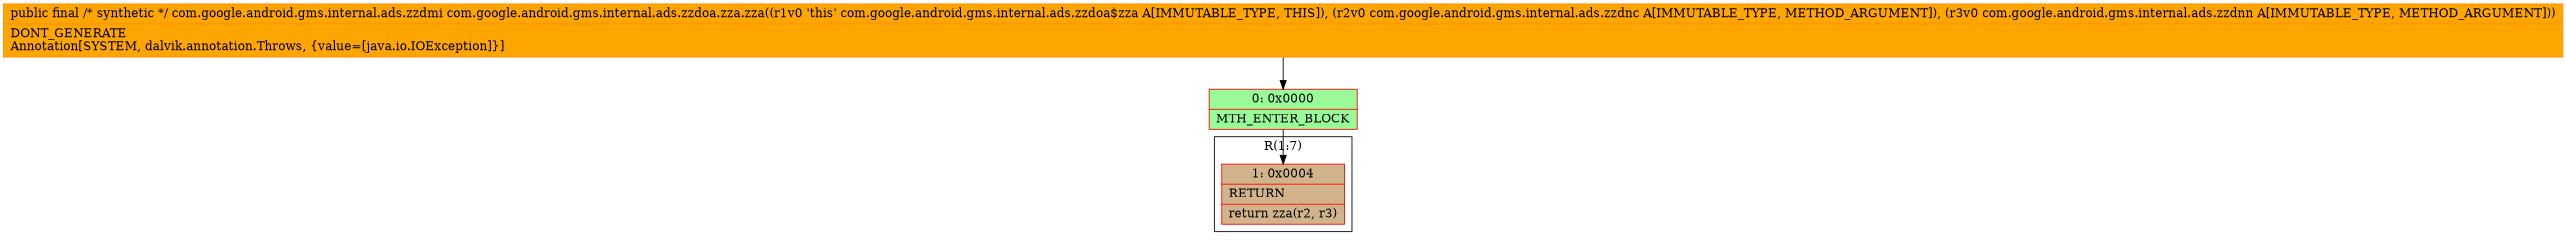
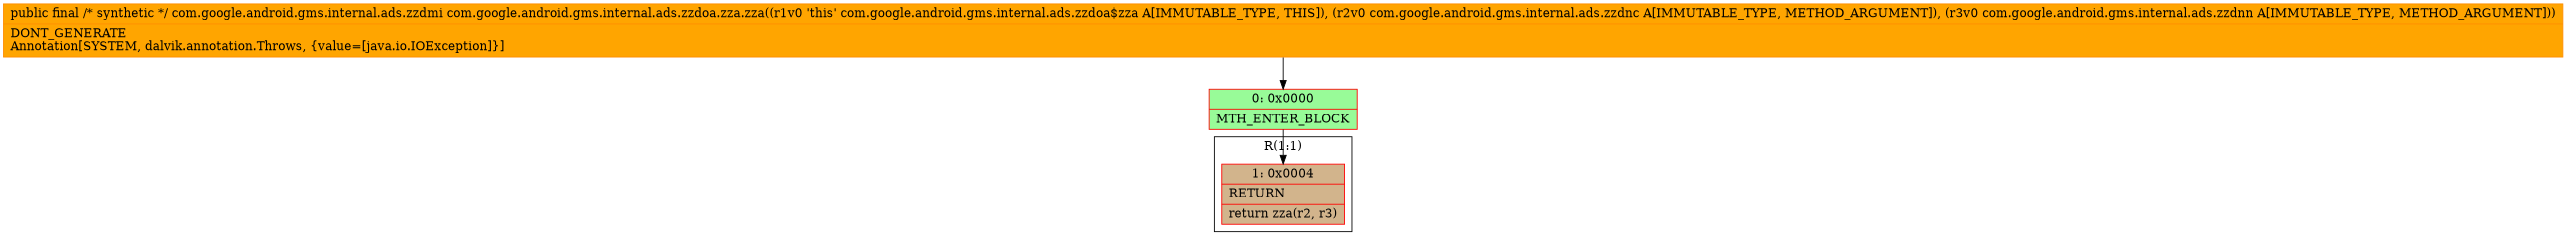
(1283, 147) -> (1283, 147)
